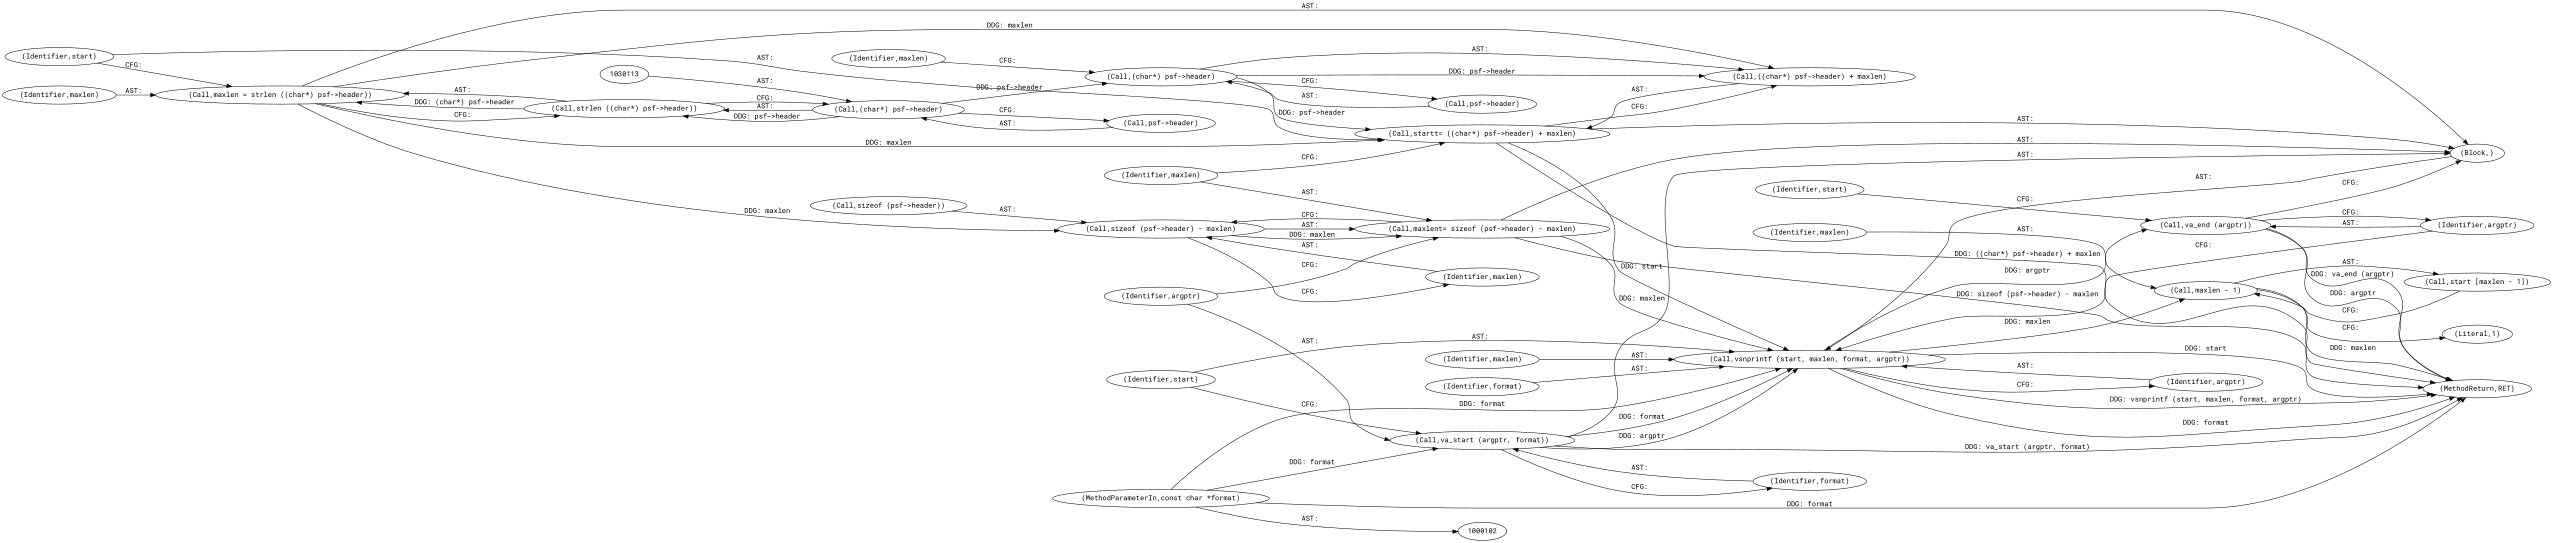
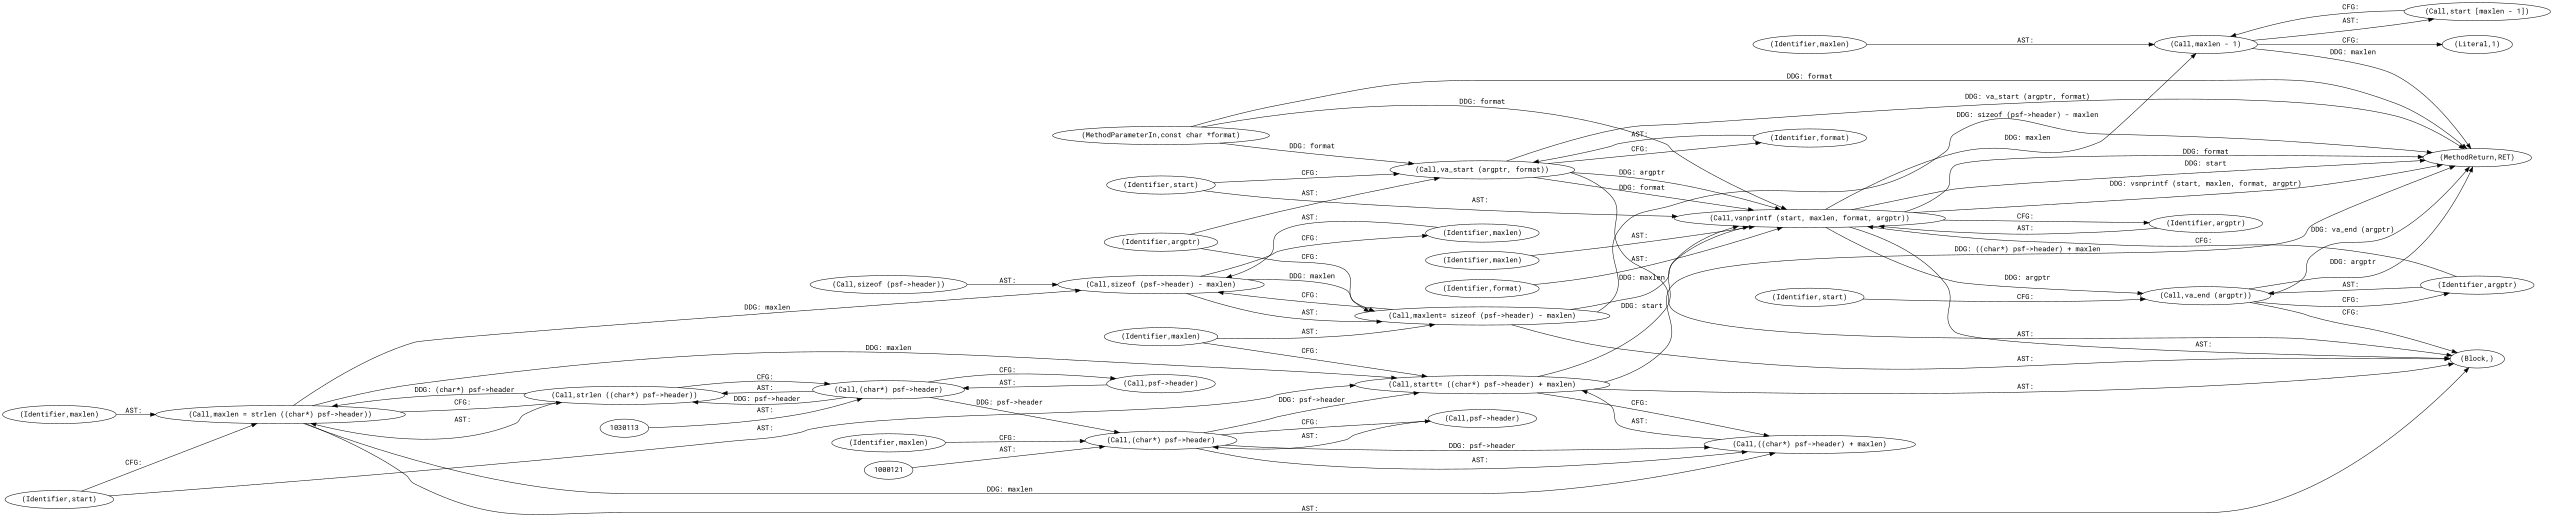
(2113, 197) -> (2117, 348)
none -> (889, 470)
(1482, 531) -> none
